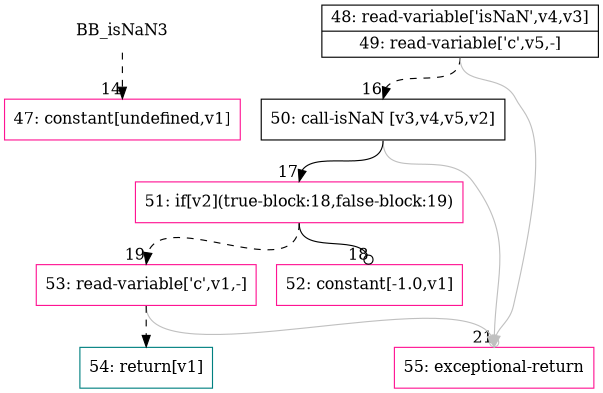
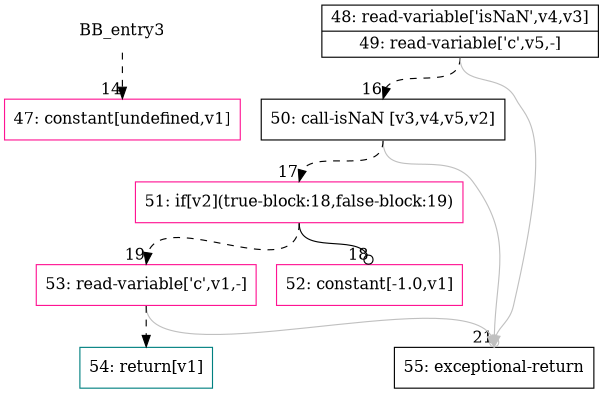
(122, 31) -> (122, 31)
(347, 161) -> (347, 161)
(494, 368) -> (494, 368)
